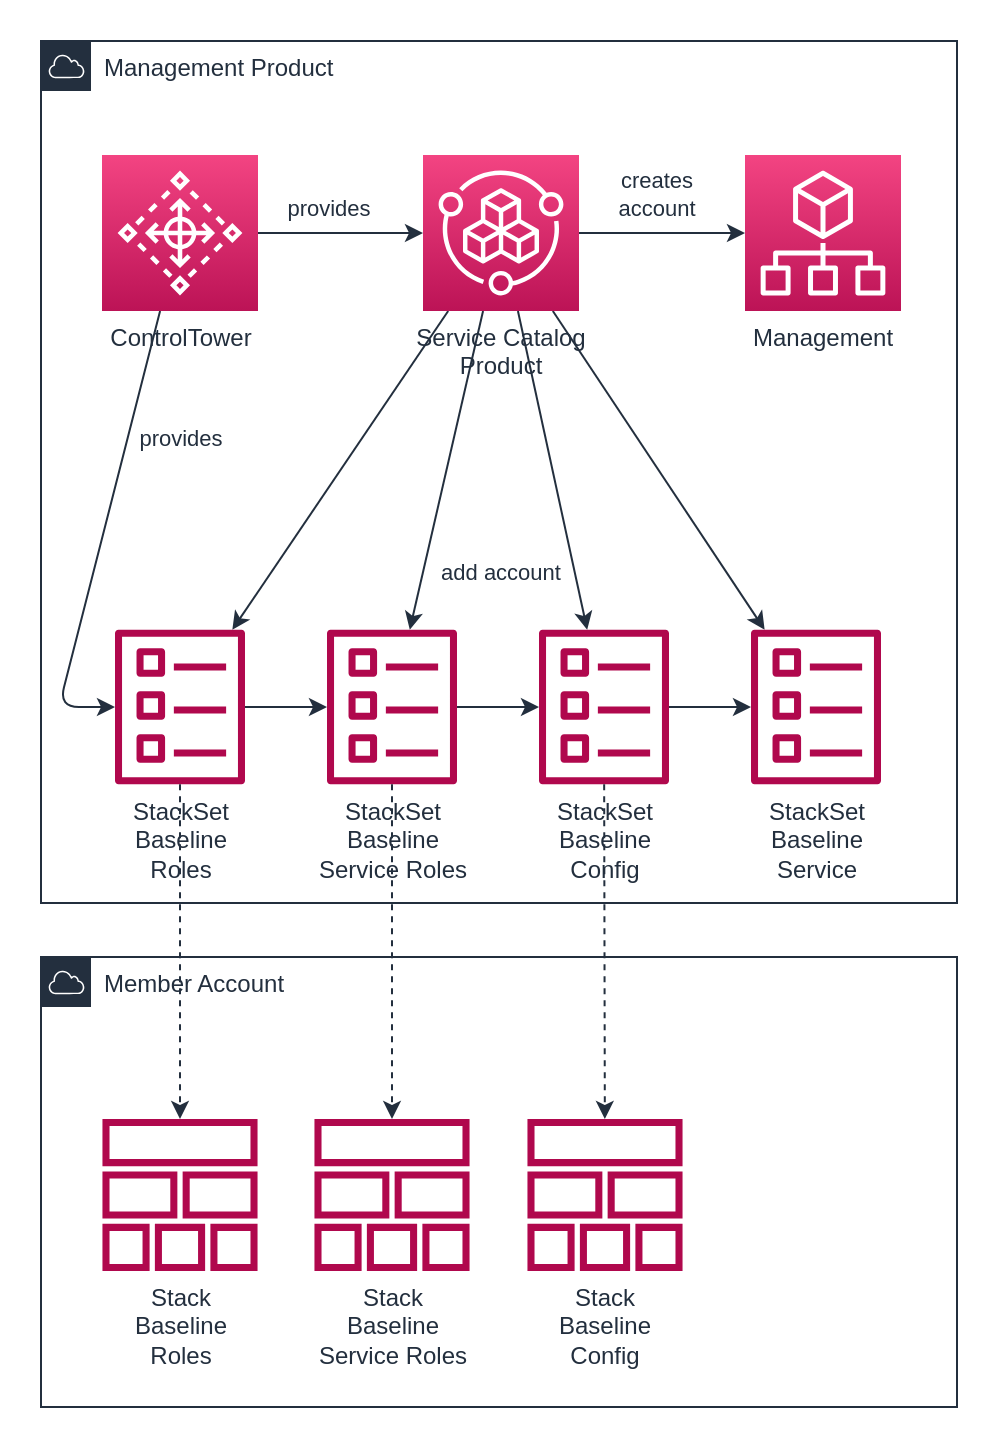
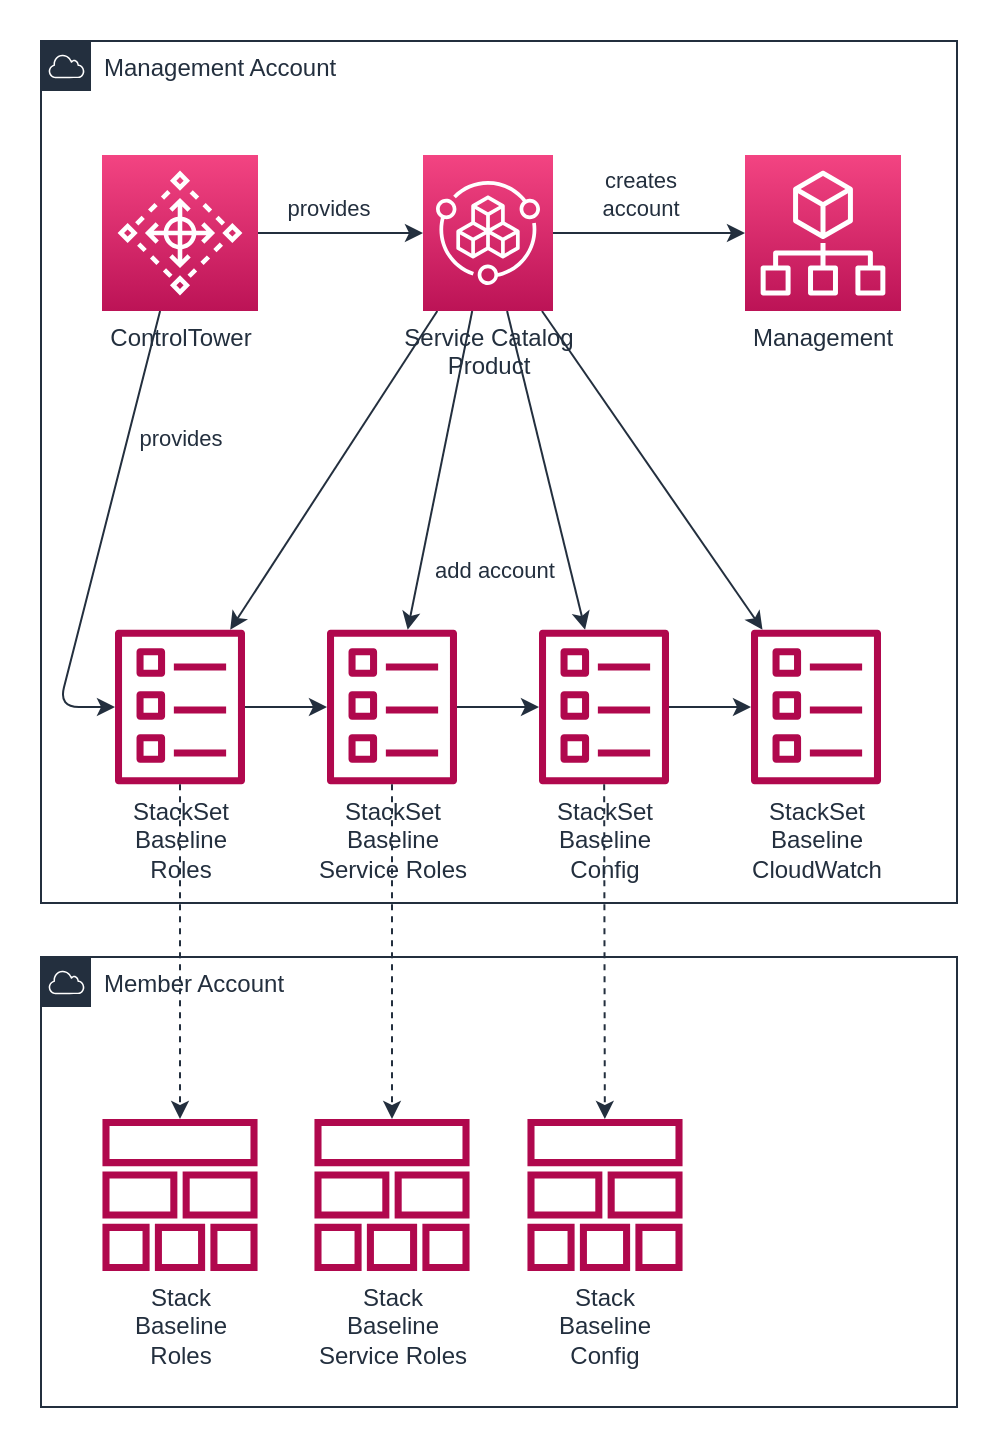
(223, 69) -> (223, 69)
(501, 233) -> (488, 233)
(818, 842) -> (818, 842)
